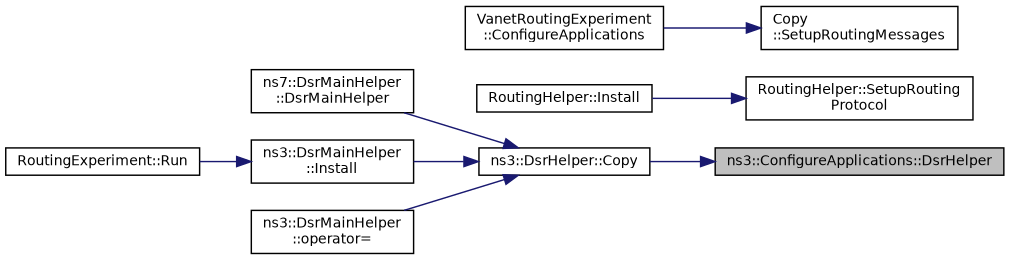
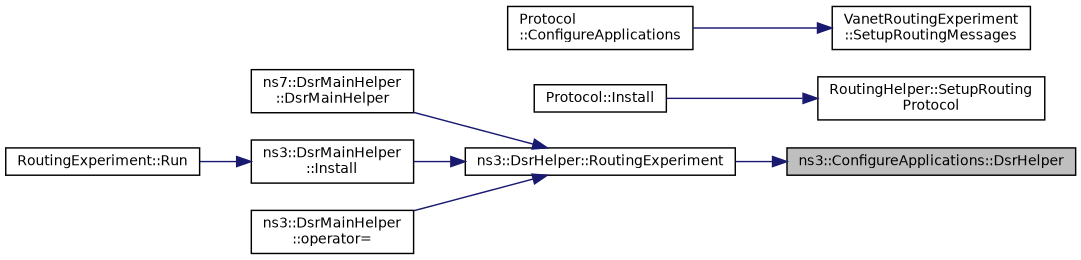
(564, 28) -> (600, 28)
(860, 28) -> (931, 28)
(564, 98) -> (600, 98)
(564, 162) -> (600, 162)
